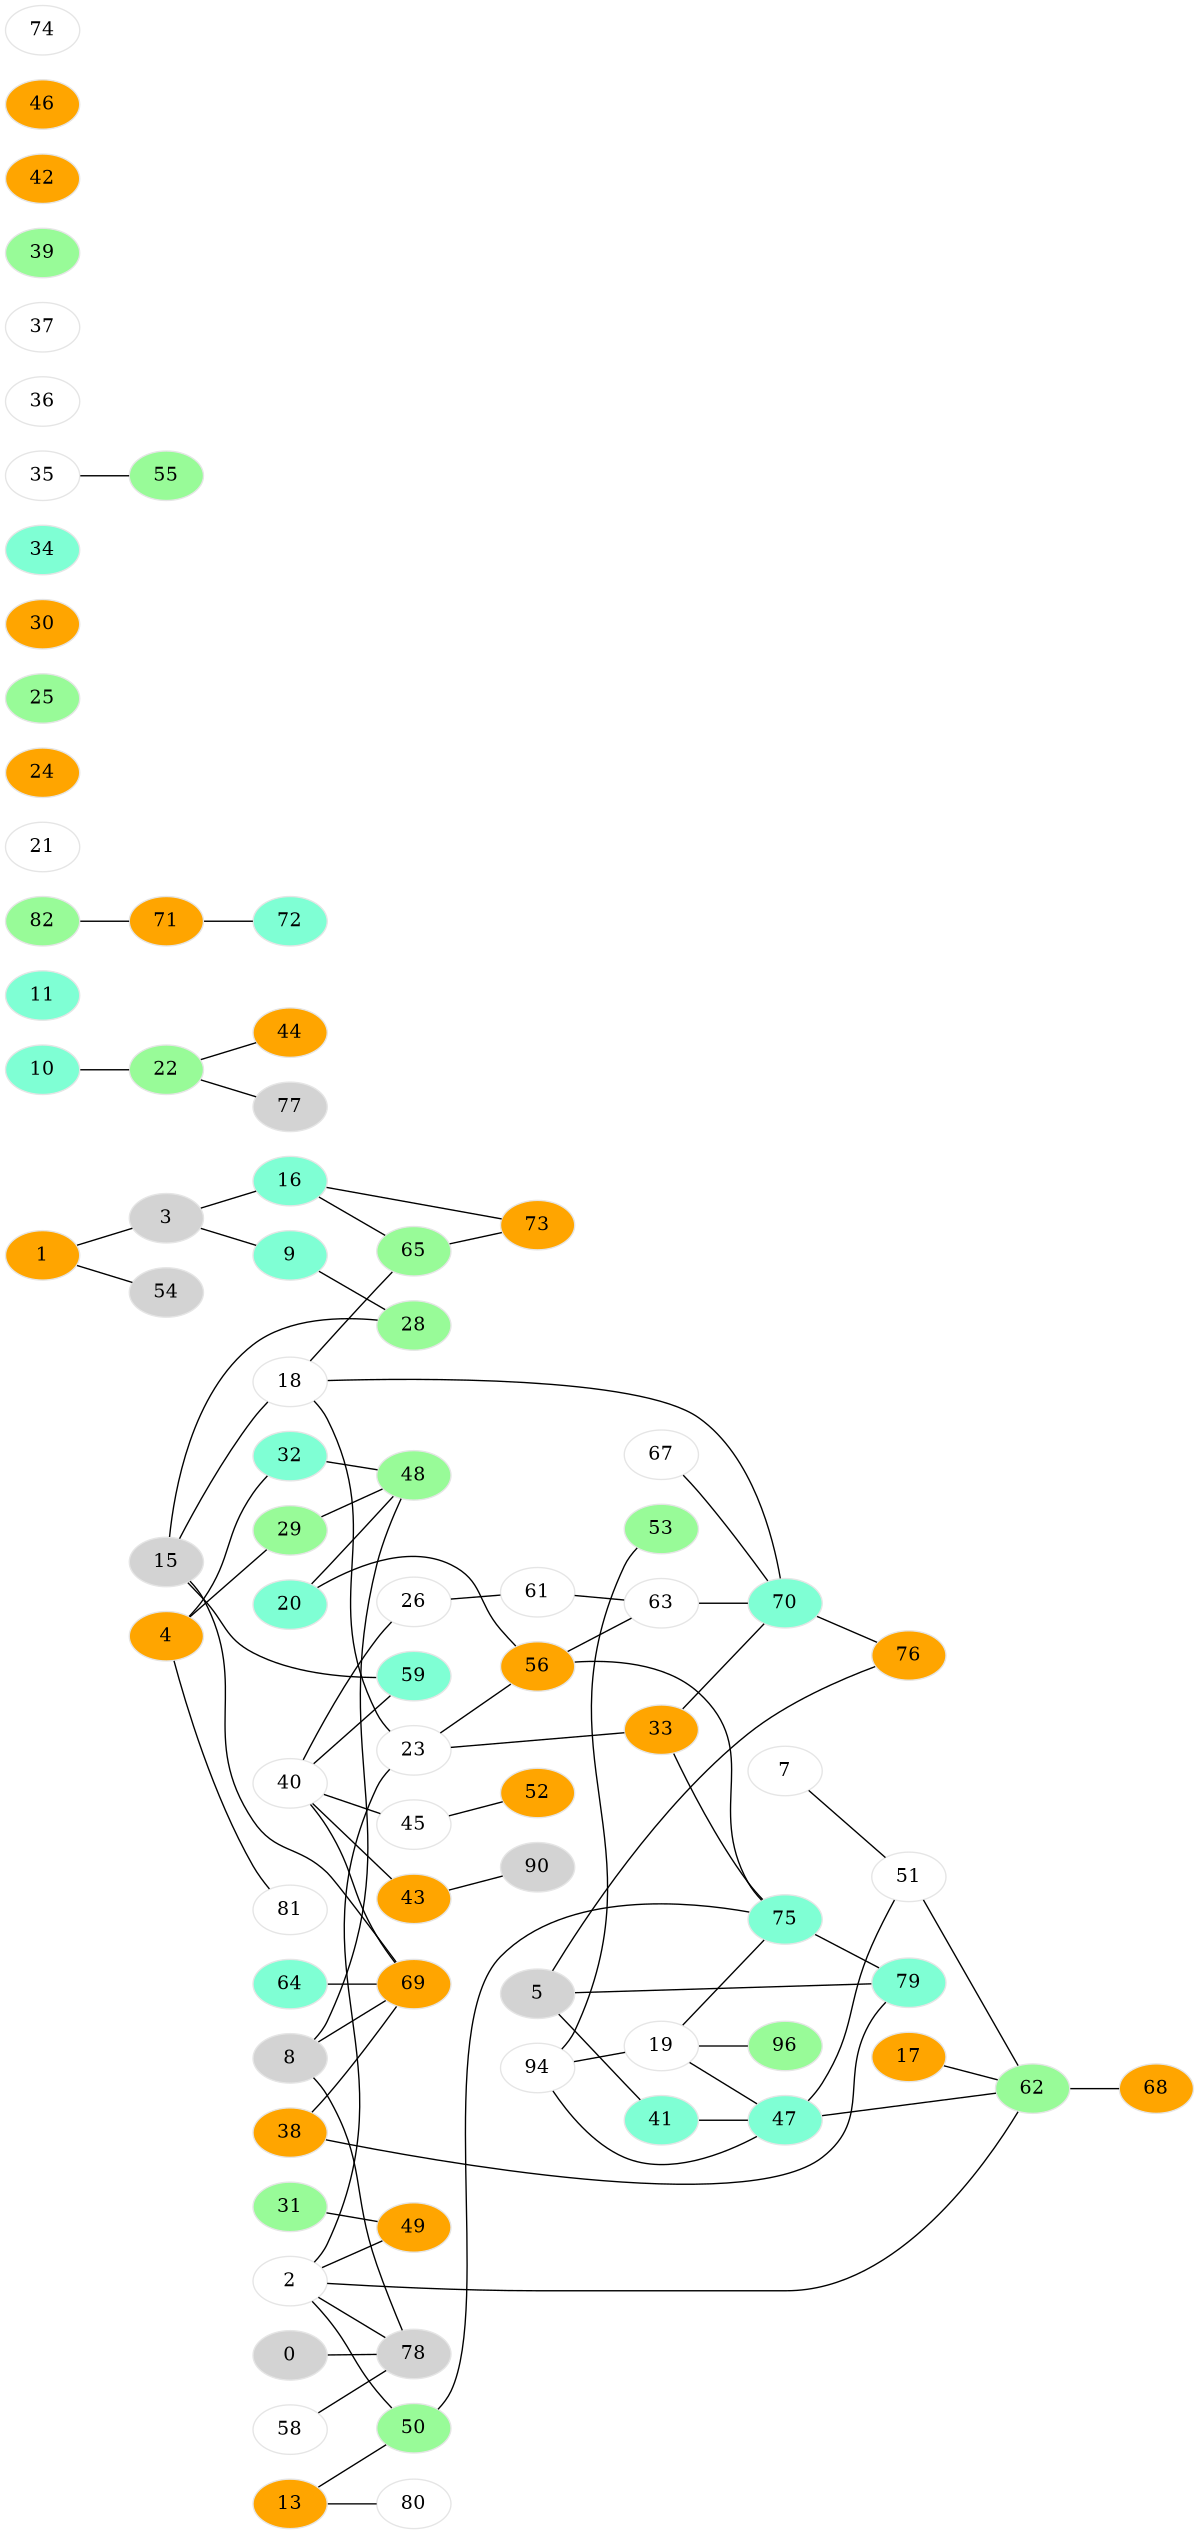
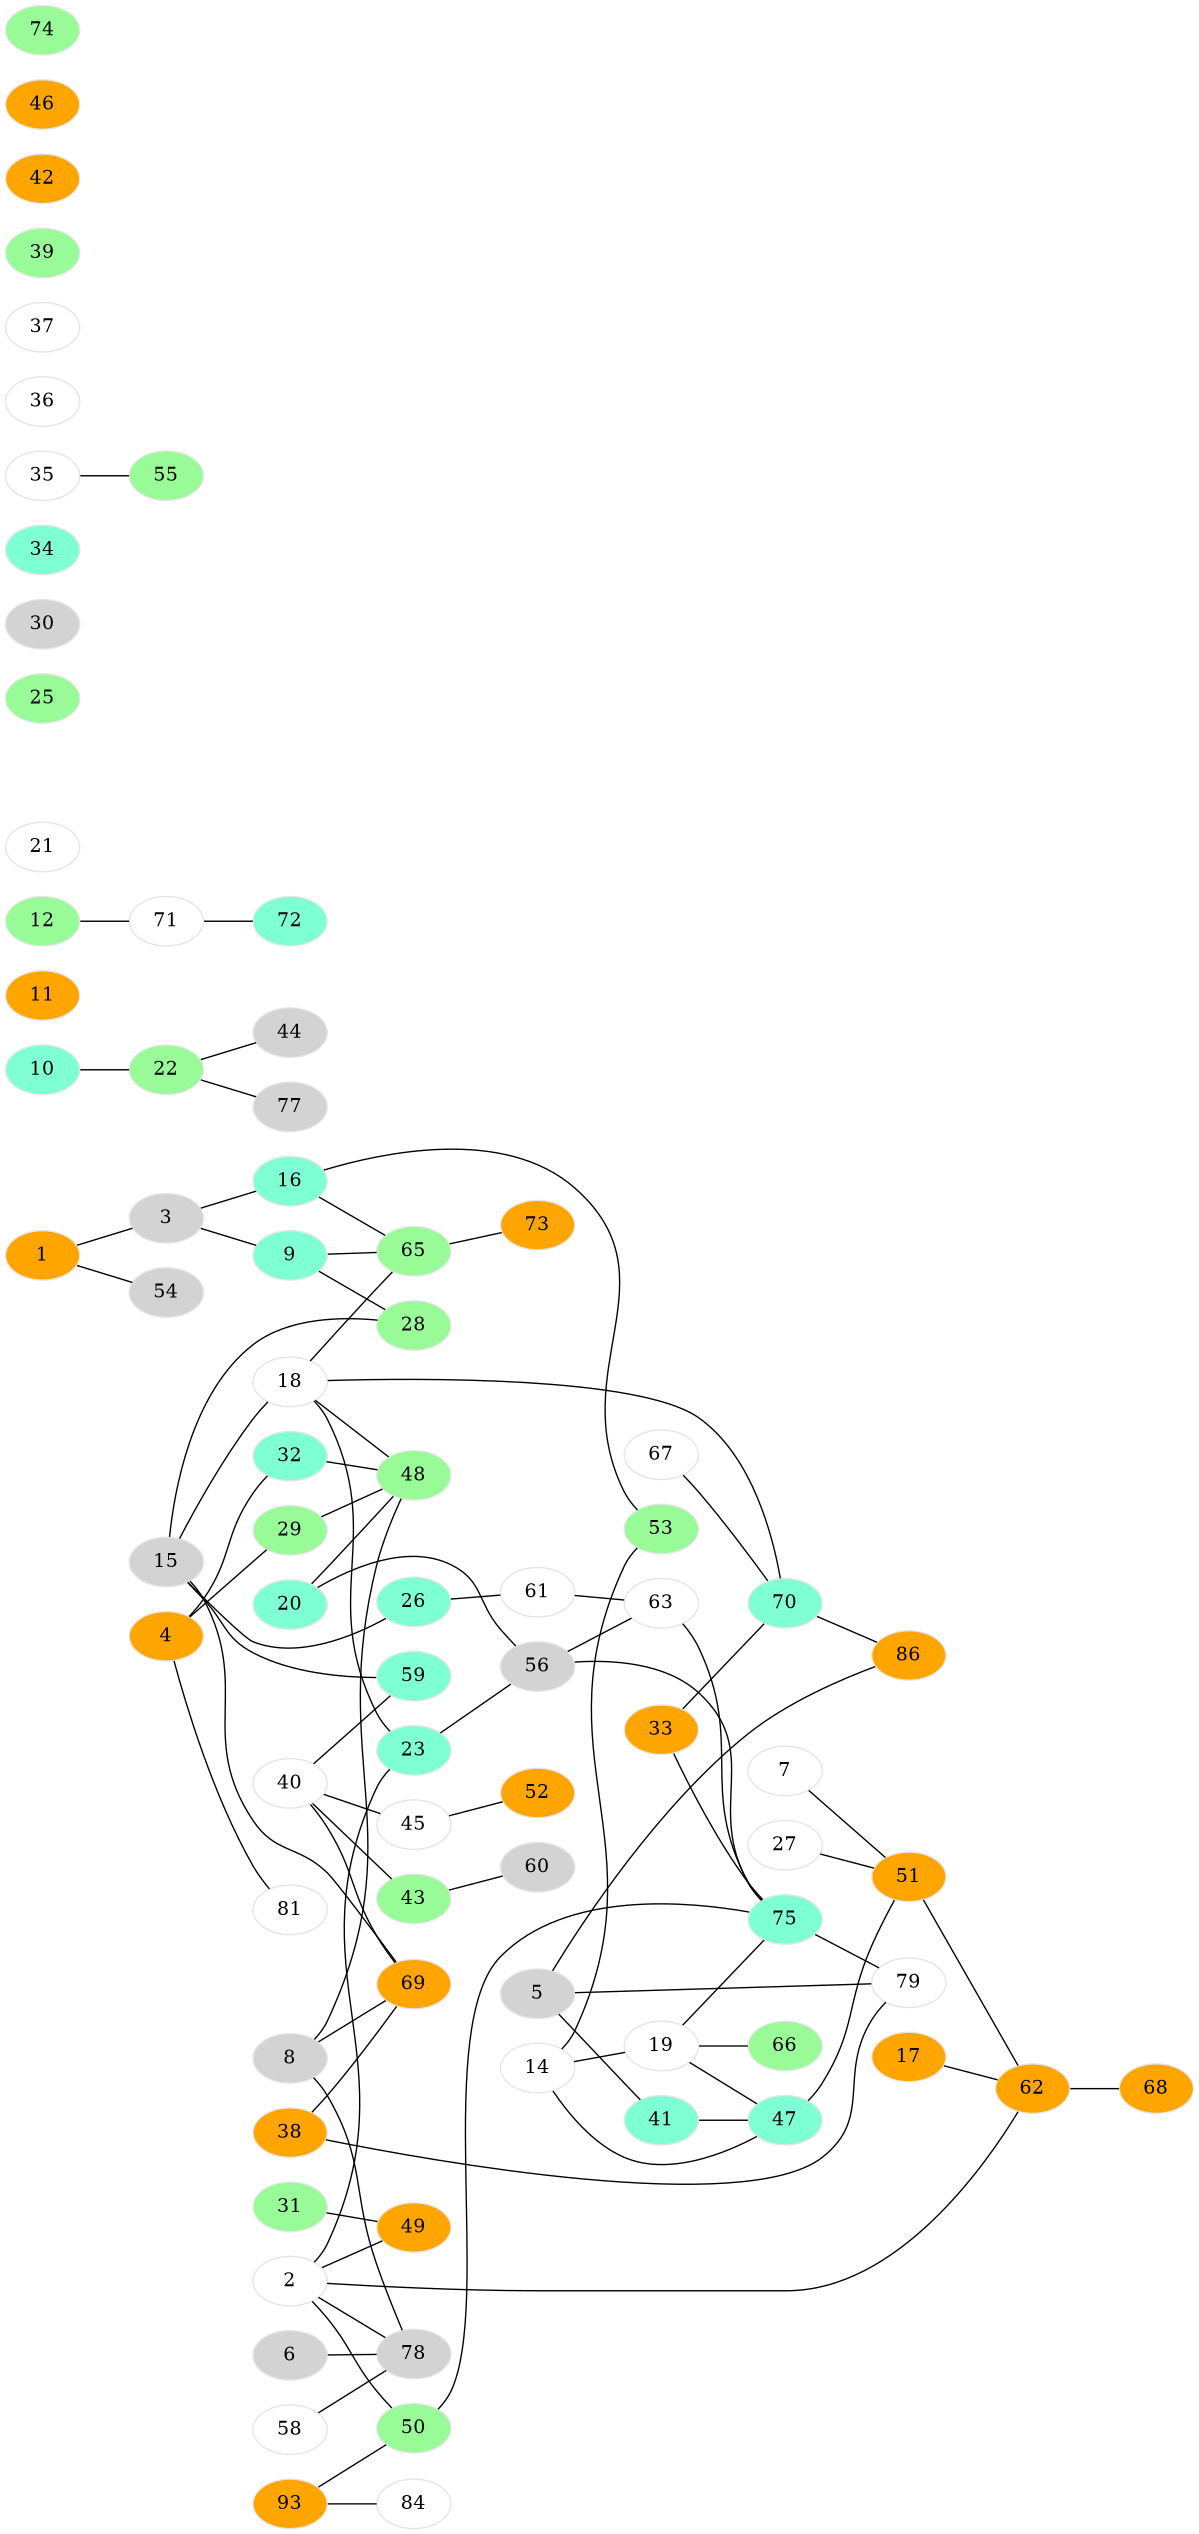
(43, 30) -> (43, 30)
(43, 624) -> (43, 624)
(43, 773) -> none
(43, 921) -> (43, 921)
(166, 921) -> (166, 921)
(43, 996) -> (43, 996)
(290, 1033) -> (290, 1033)
(414, 1203) -> (601, 1219)
none -> (352, 1253)
none -> (352, 1429)
(414, 1602) -> (414, 1602)
(723, 1603) -> (722, 1770)
(909, 1656) -> (909, 1656)
(538, 1666) -> (538, 1666)
(343, 1688) -> (278, 1647)
(538, 1740) -> none
(414, 1750) -> (414, 1750)
none -> (785, 1845)
(538, 1867) -> (538, 1867)
(909, 1877) -> (909, 1877)
(414, 1899) -> (414, 1899)
(909, 1983) -> (909, 1983)
(290, 1984) -> none
(785, 2046) -> (785, 2046)
(538, 2068) -> (538, 2068)
(1033, 2089) -> (1033, 2089)
(909, 2104) -> none
(290, 2355) -> (290, 2355)
(290, 2504) -> (290, 2504)
(414, 2504) -> (414, 2504)
